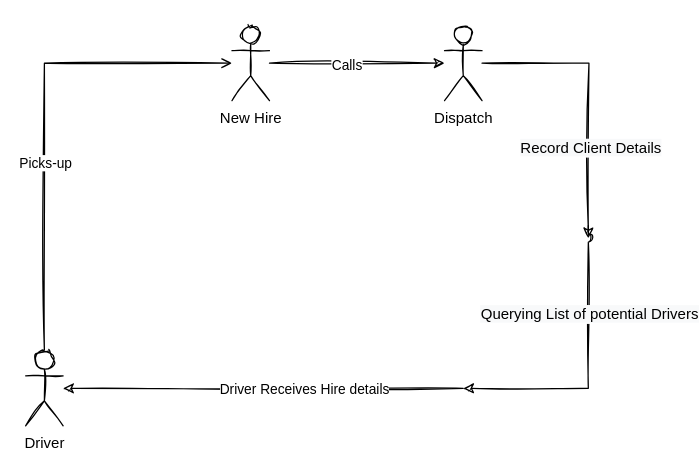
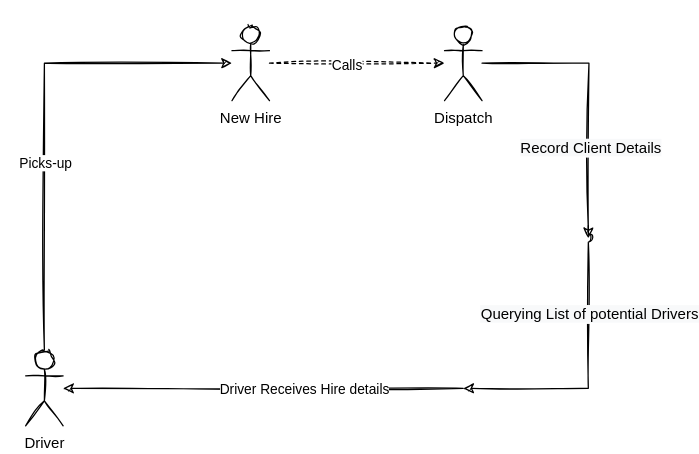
(224, 63) -> (222, 63)
(397, 63) -> (397, 63)
